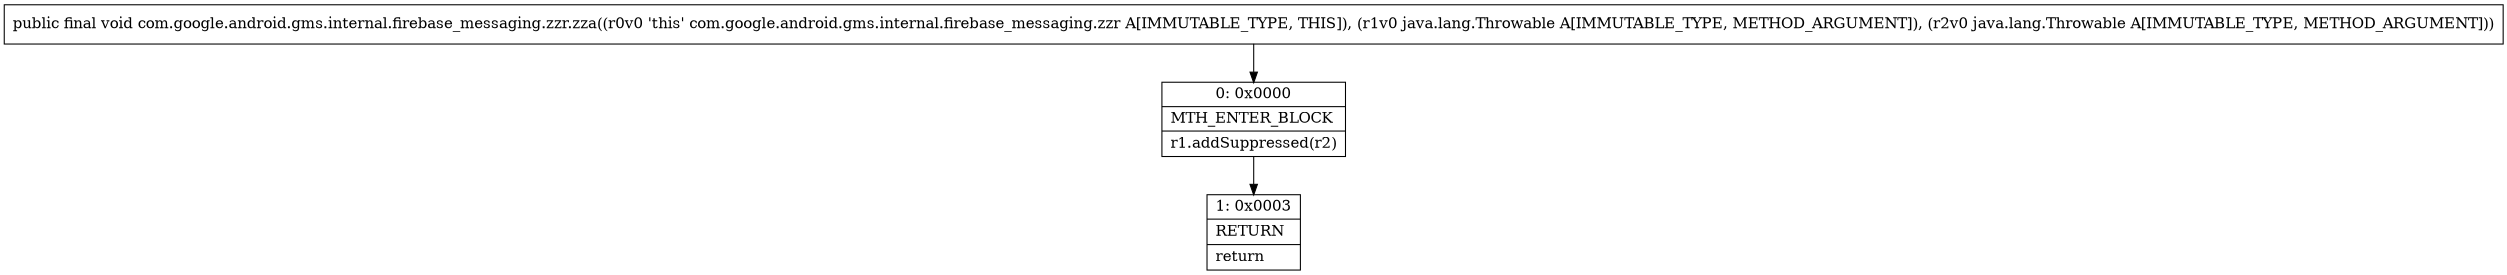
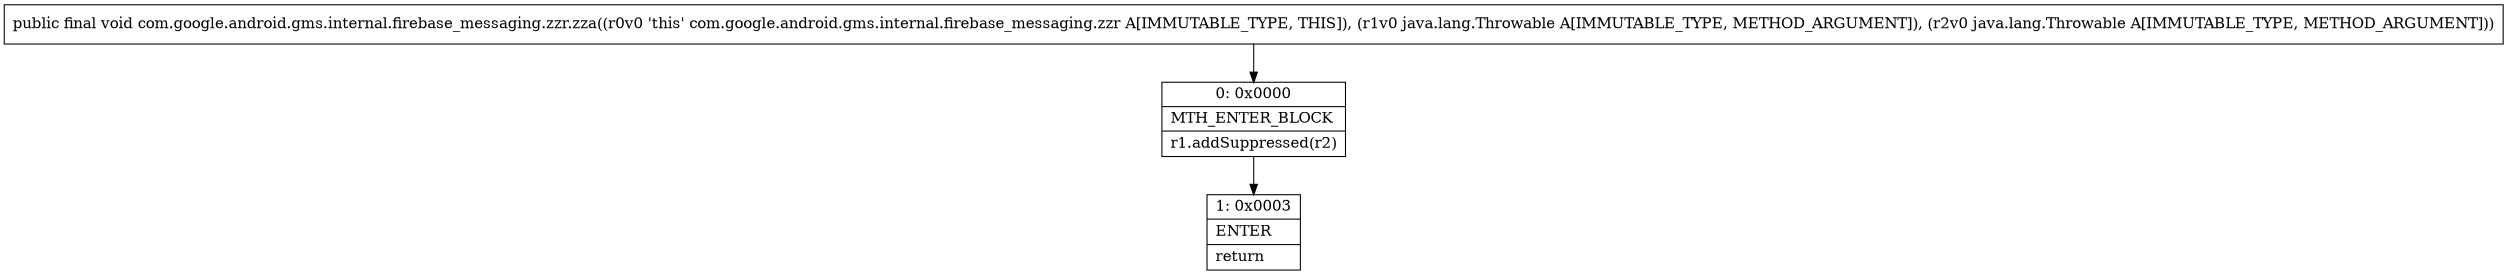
(1250, 231) -> (1244, 231)
